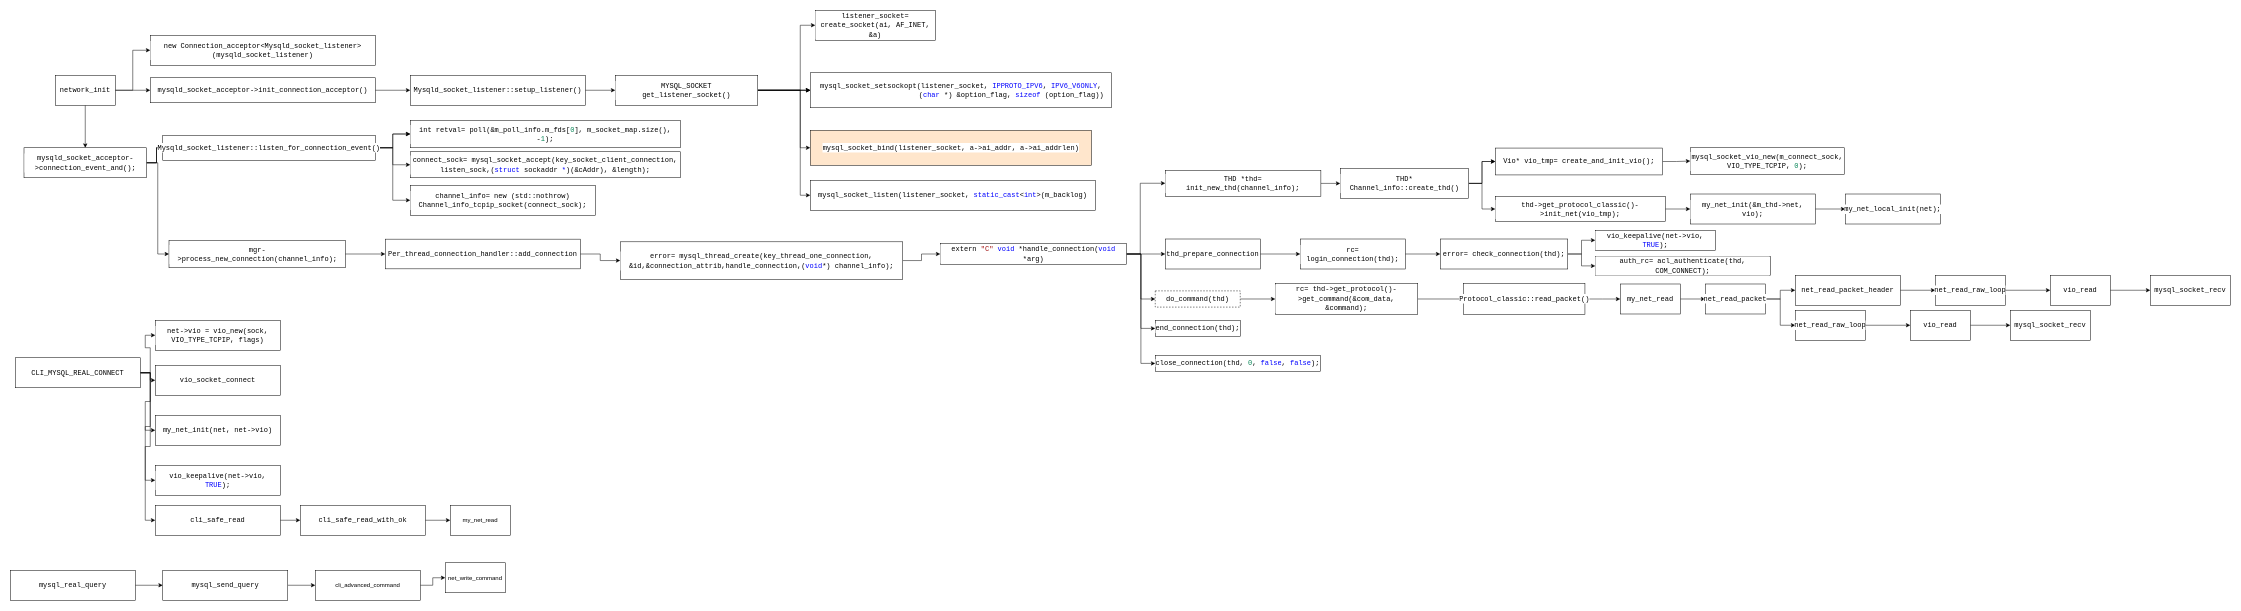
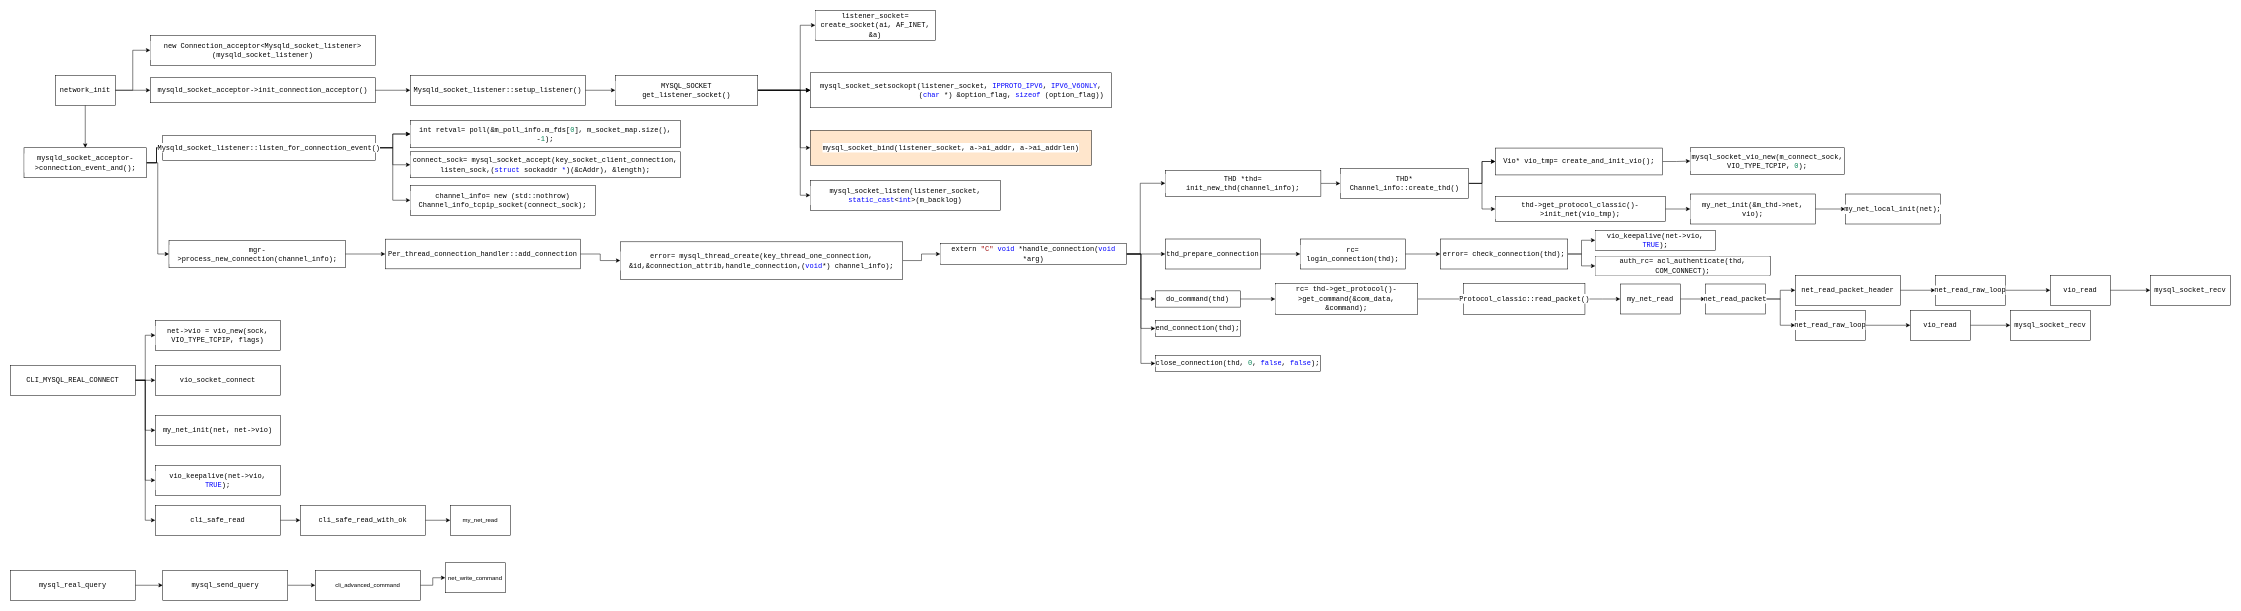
(953, 195) -> (905, 195)
(1198, 299) -> (1198, 299)
(78, 373) -> (73, 380)
